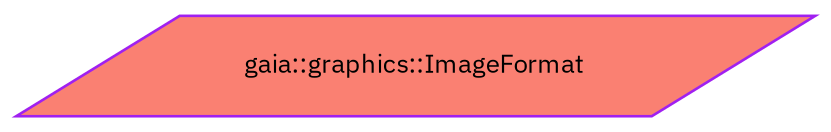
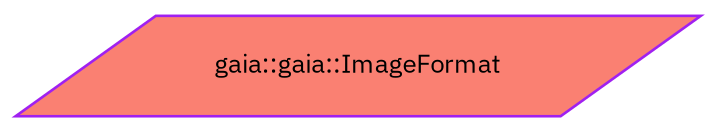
(416, 66) -> (358, 66)
